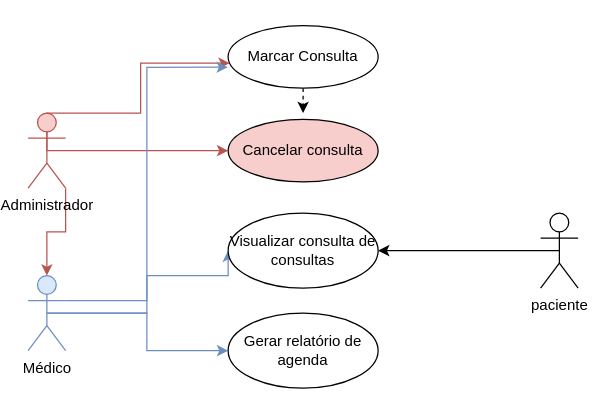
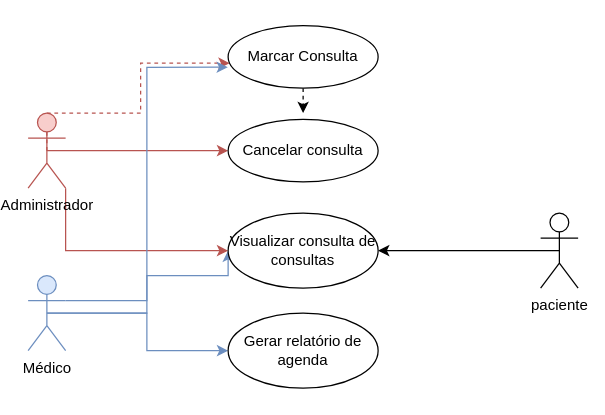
(141, 97) -> (141, 97)
(303, 151) -> (303, 151)
(47, 239) -> (132, 251)
